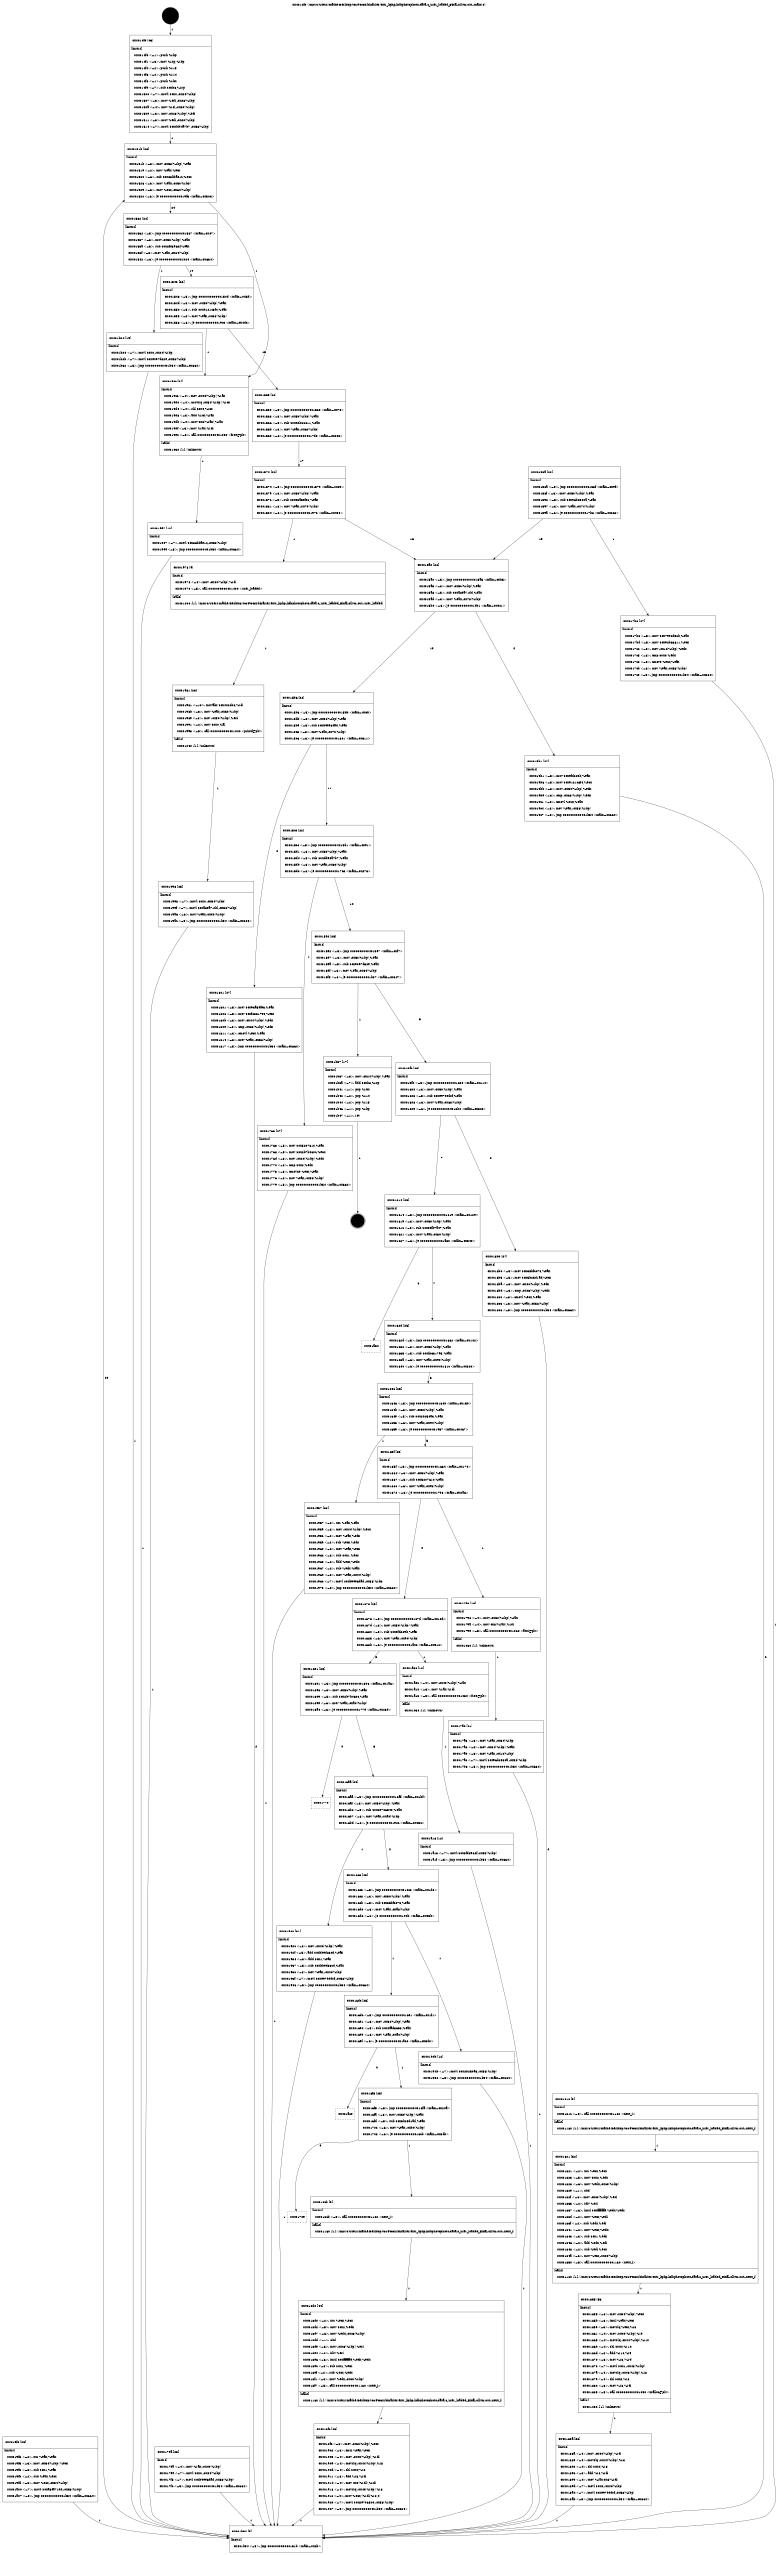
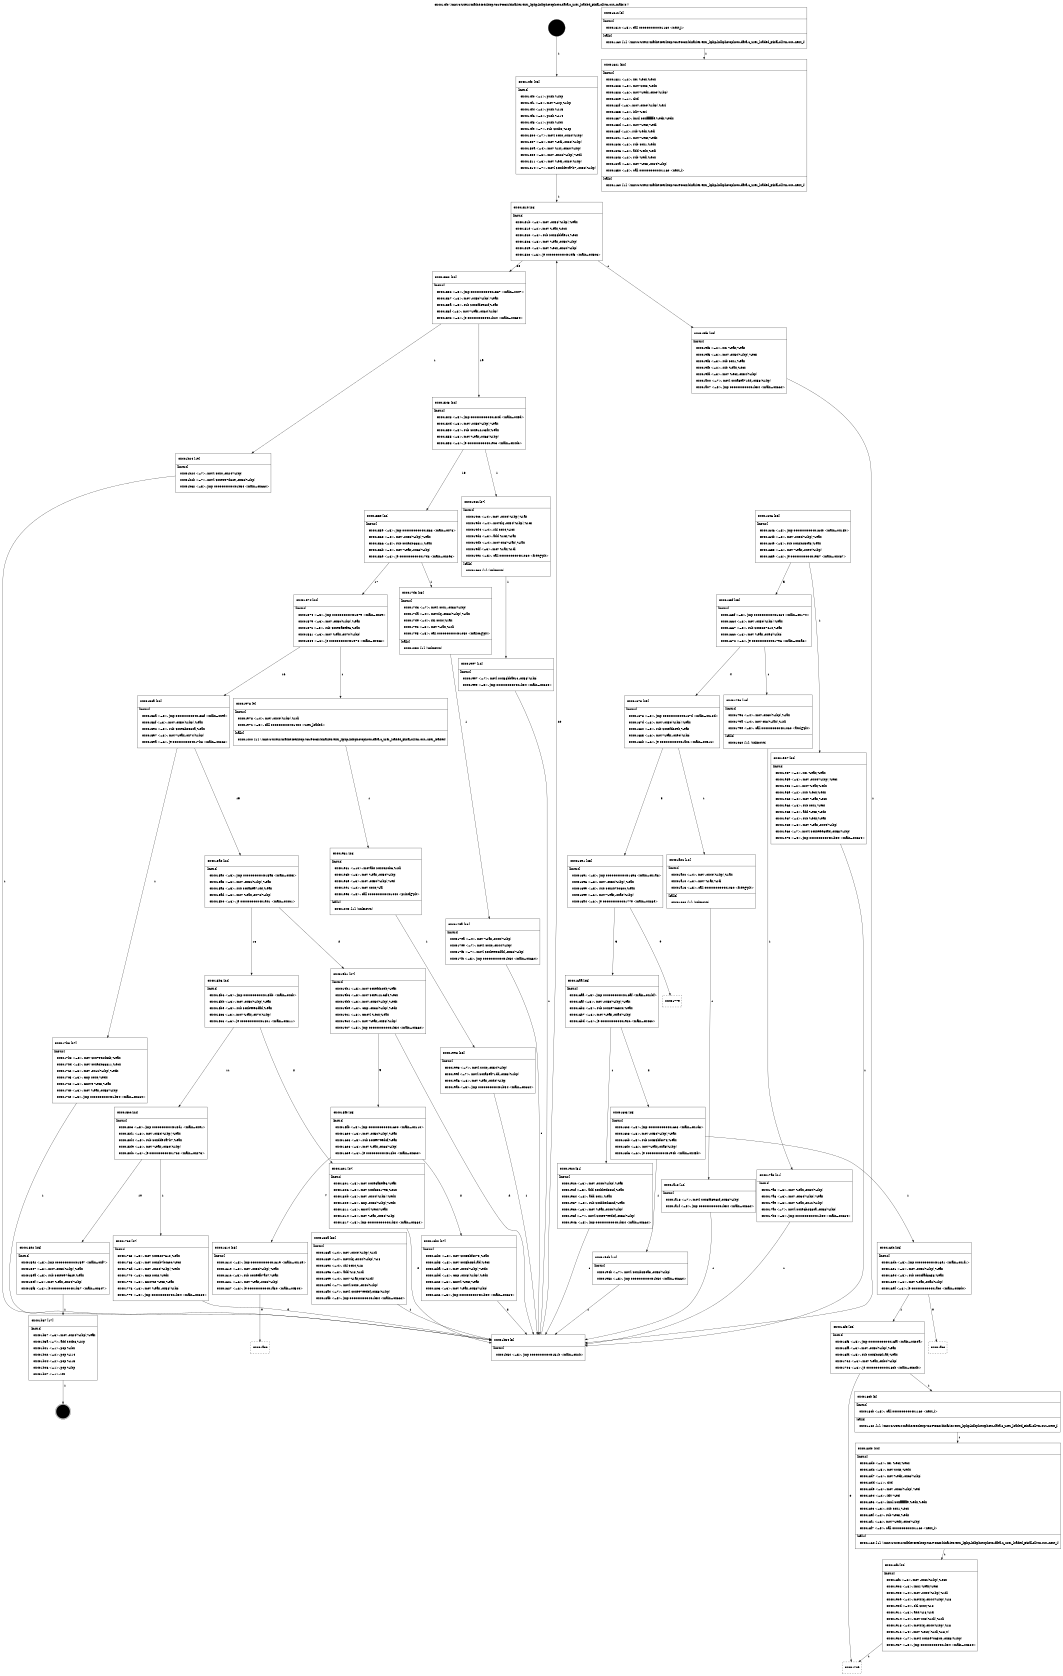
(258, 285) -> (645, 294)
(379, 539) -> (263, 671)
none -> (446, 621)
(400, 1022) -> (378, 1069)
(432, 1346) -> none
(265, 1803) -> (288, 1310)
(624, 2354) -> none
(304, 2516) -> (871, 1652)
